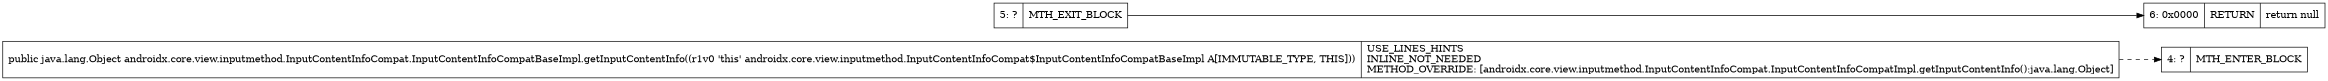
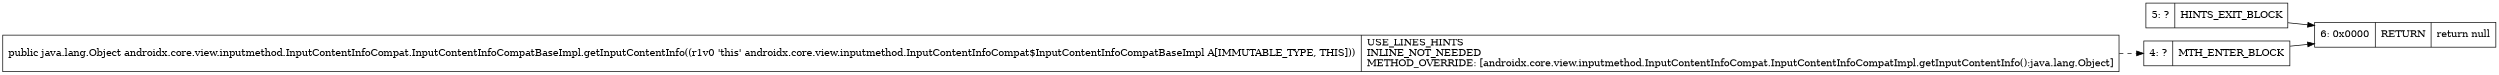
(1075, 15) -> (2231, 15)
none -> (2299, 45)
